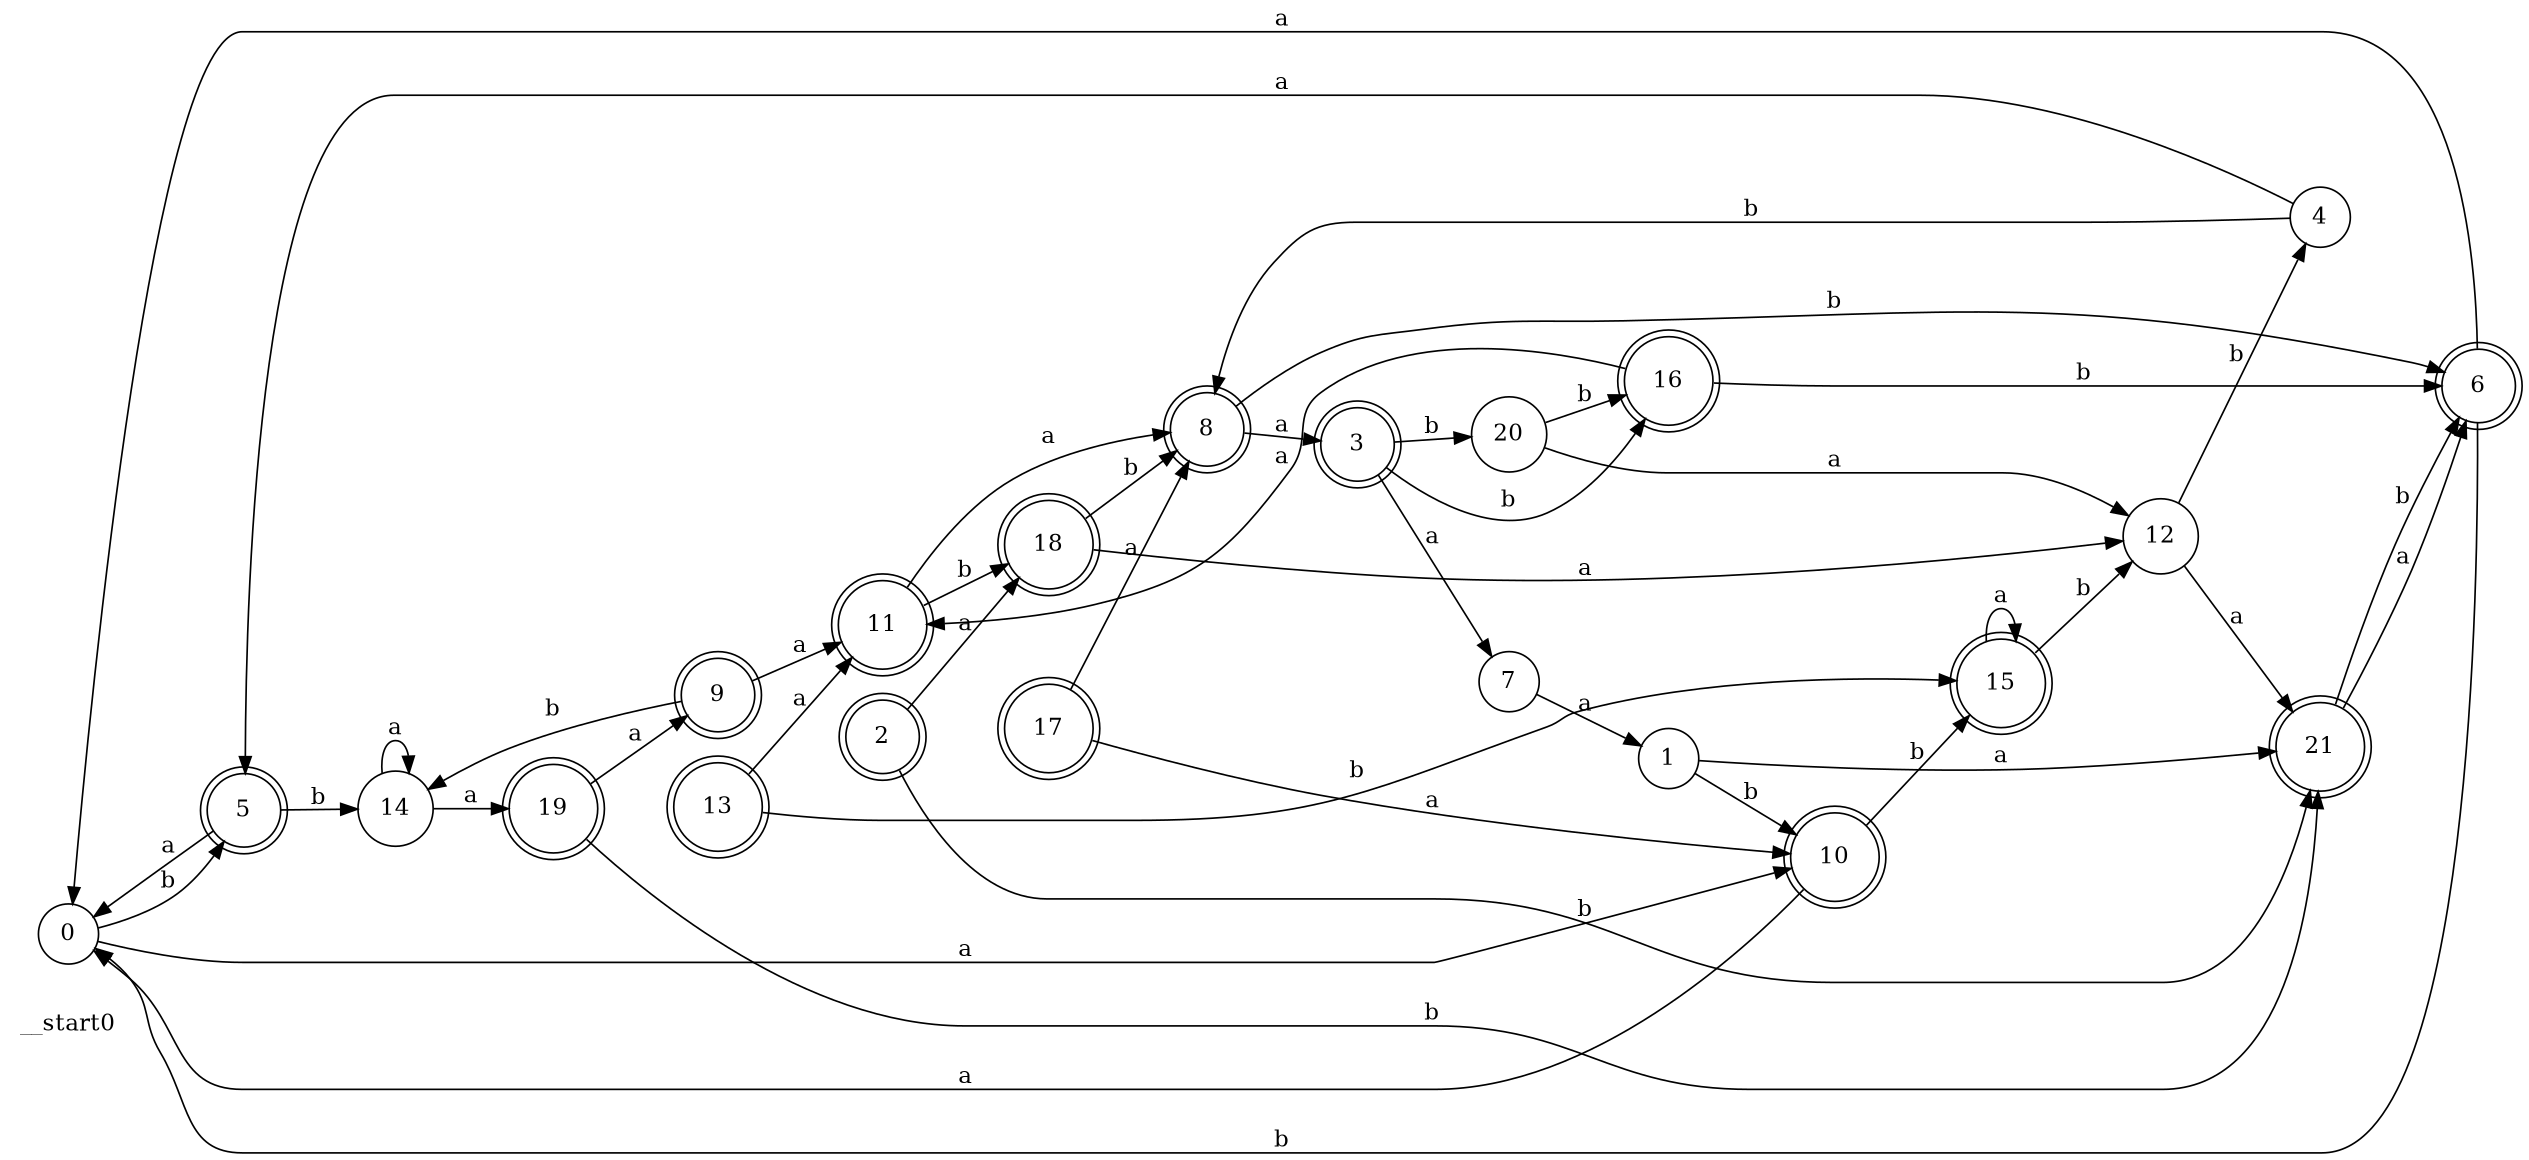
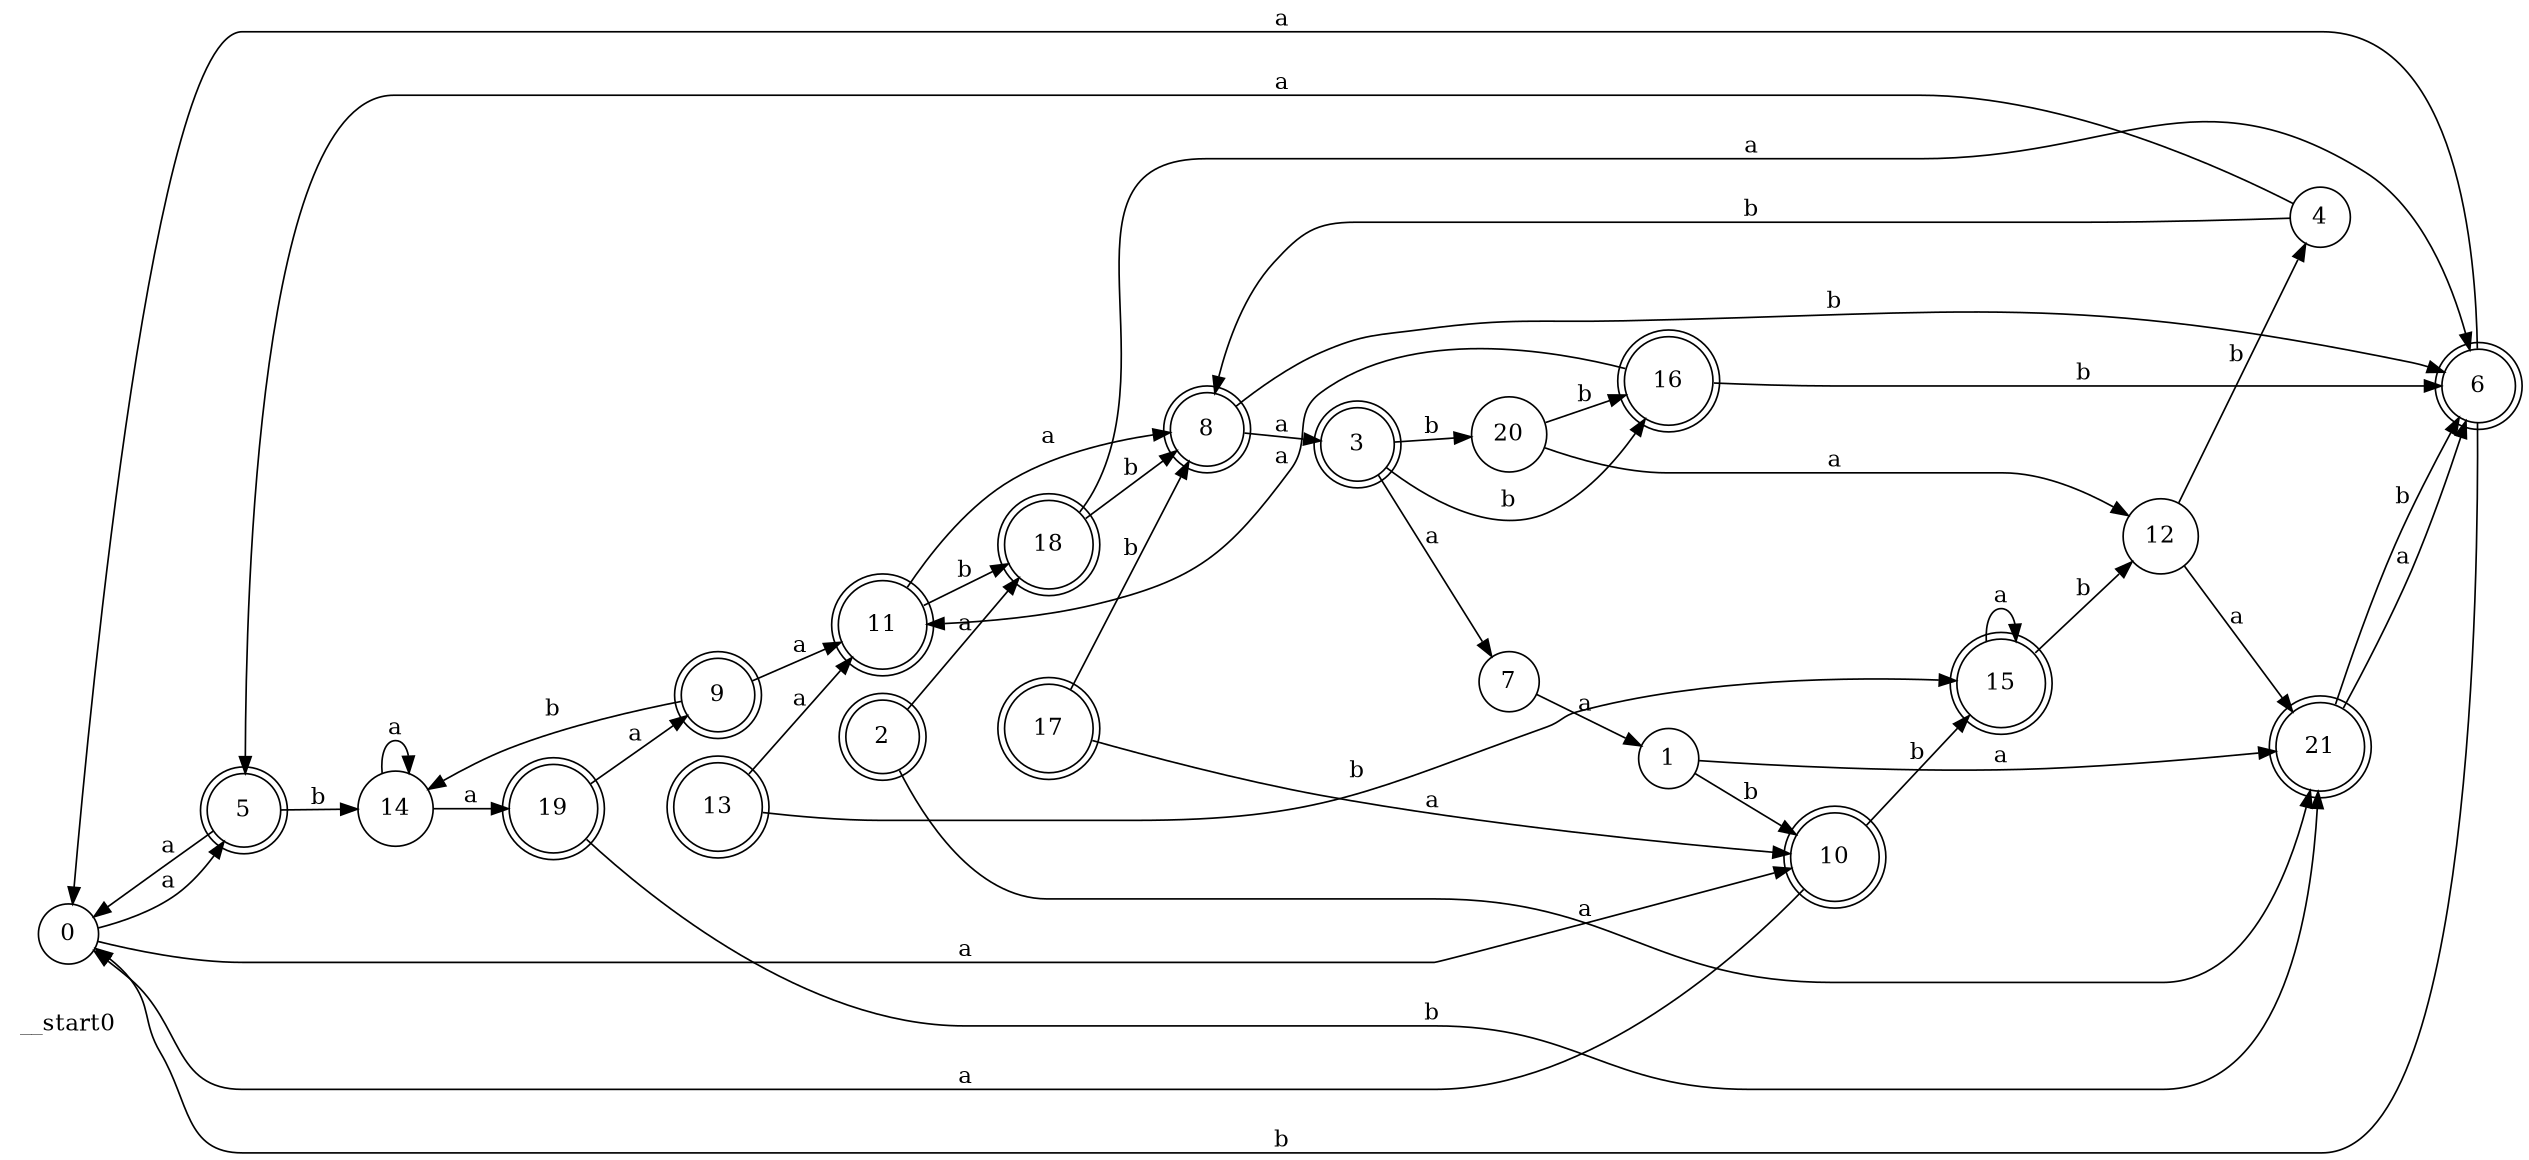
(1132, 549) -> (1132, 549)
(1599, 580) -> (1682, 159)
(169, 881) -> (169, 881)
(1586, 910) -> (1586, 910)
